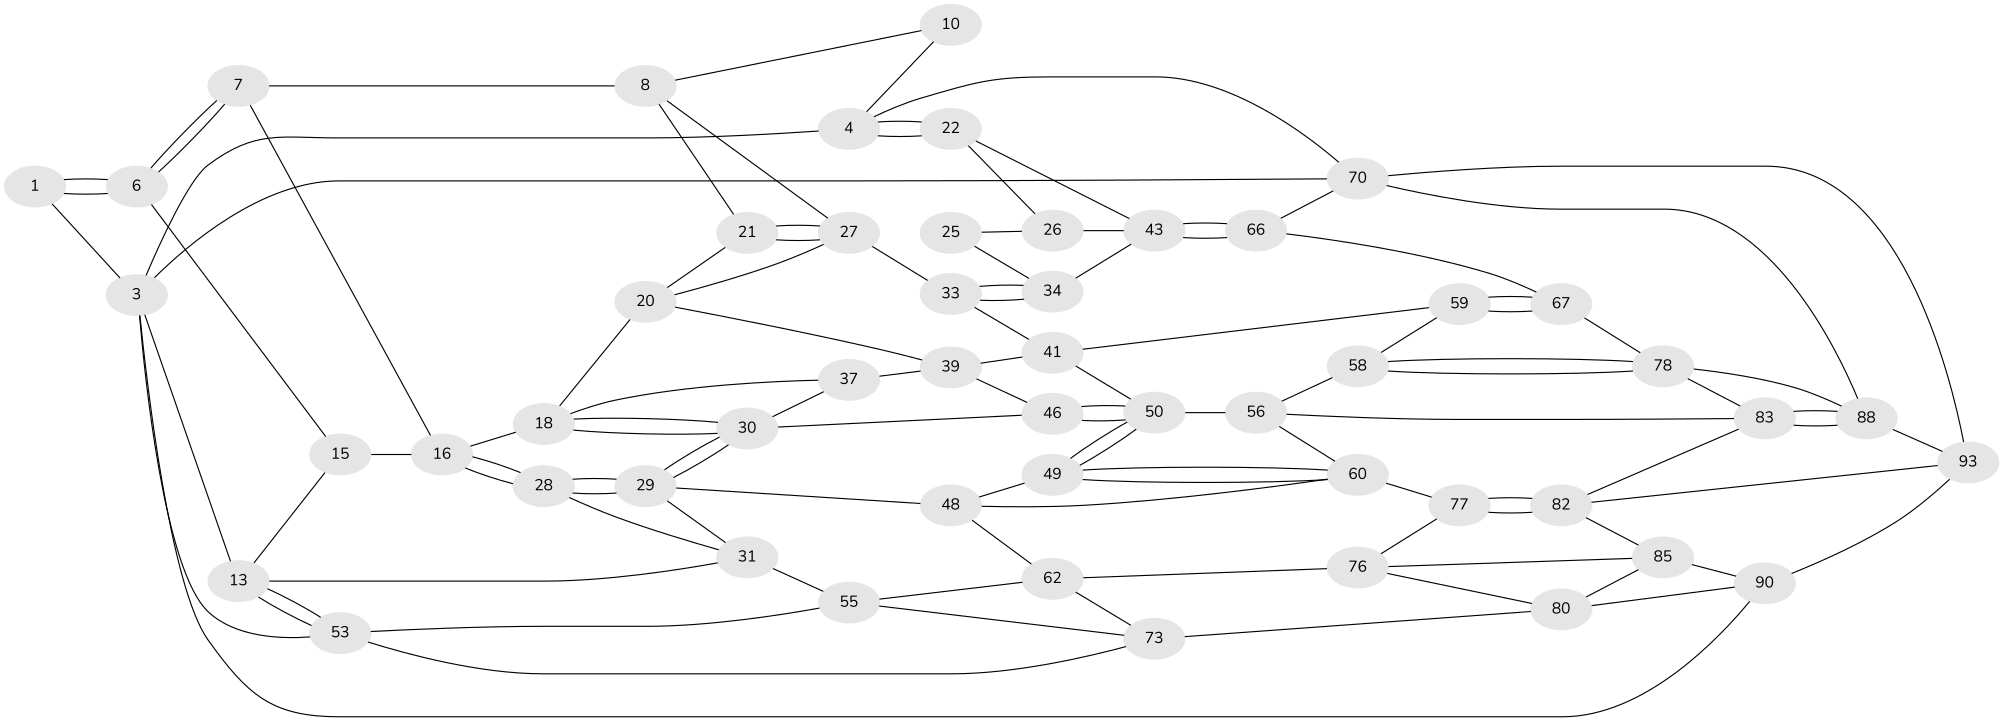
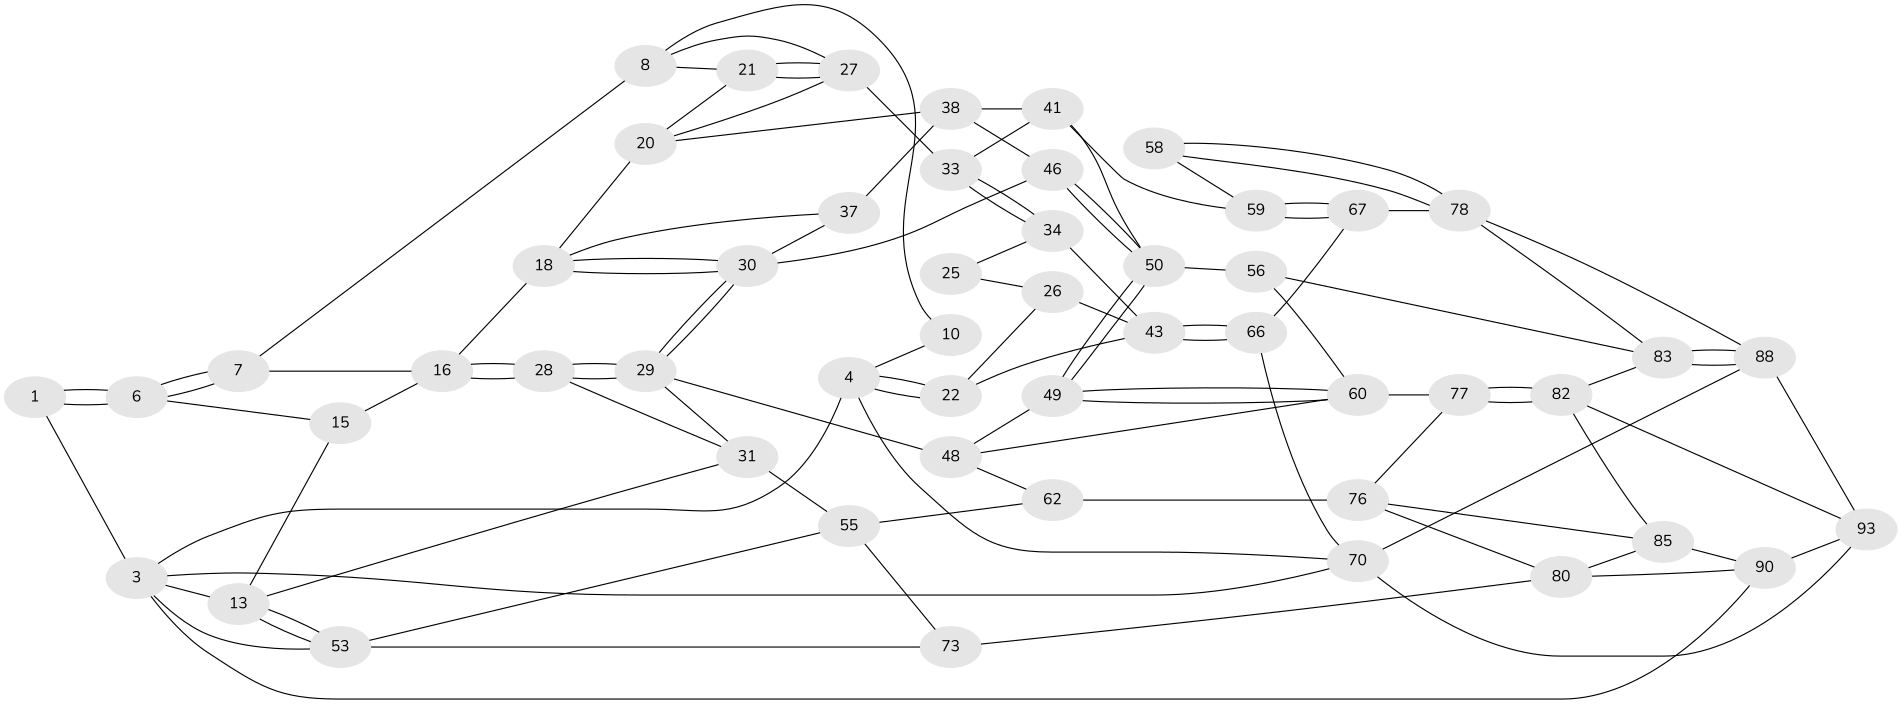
(951, 367) -> (951, 109)
(1307, 389) -> none
(1103, 609) -> none
